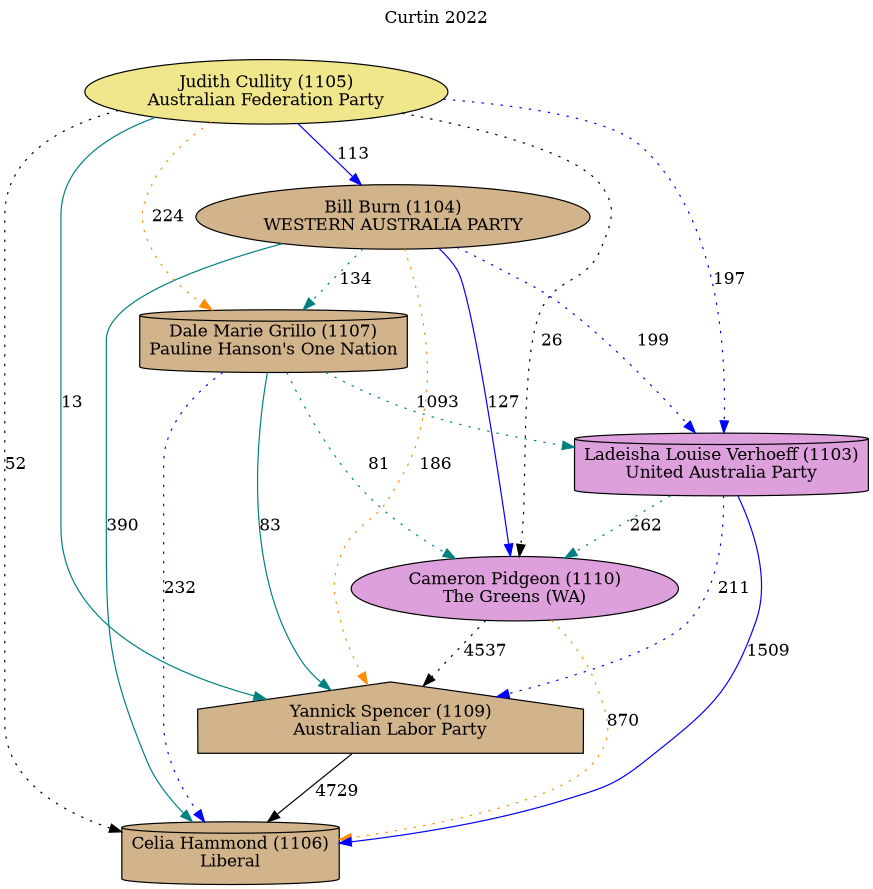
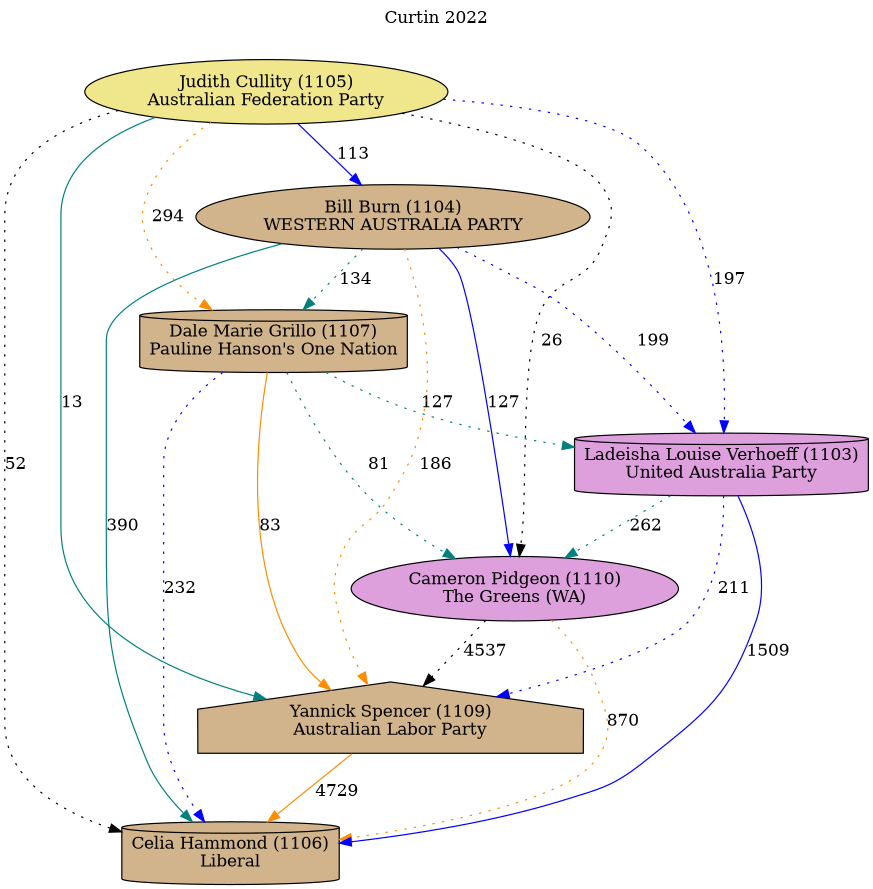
(168, 217) -> (168, 217)
(438, 403) -> (438, 403)
(261, 535) -> (261, 535)
(315, 784) -> (315, 784)
